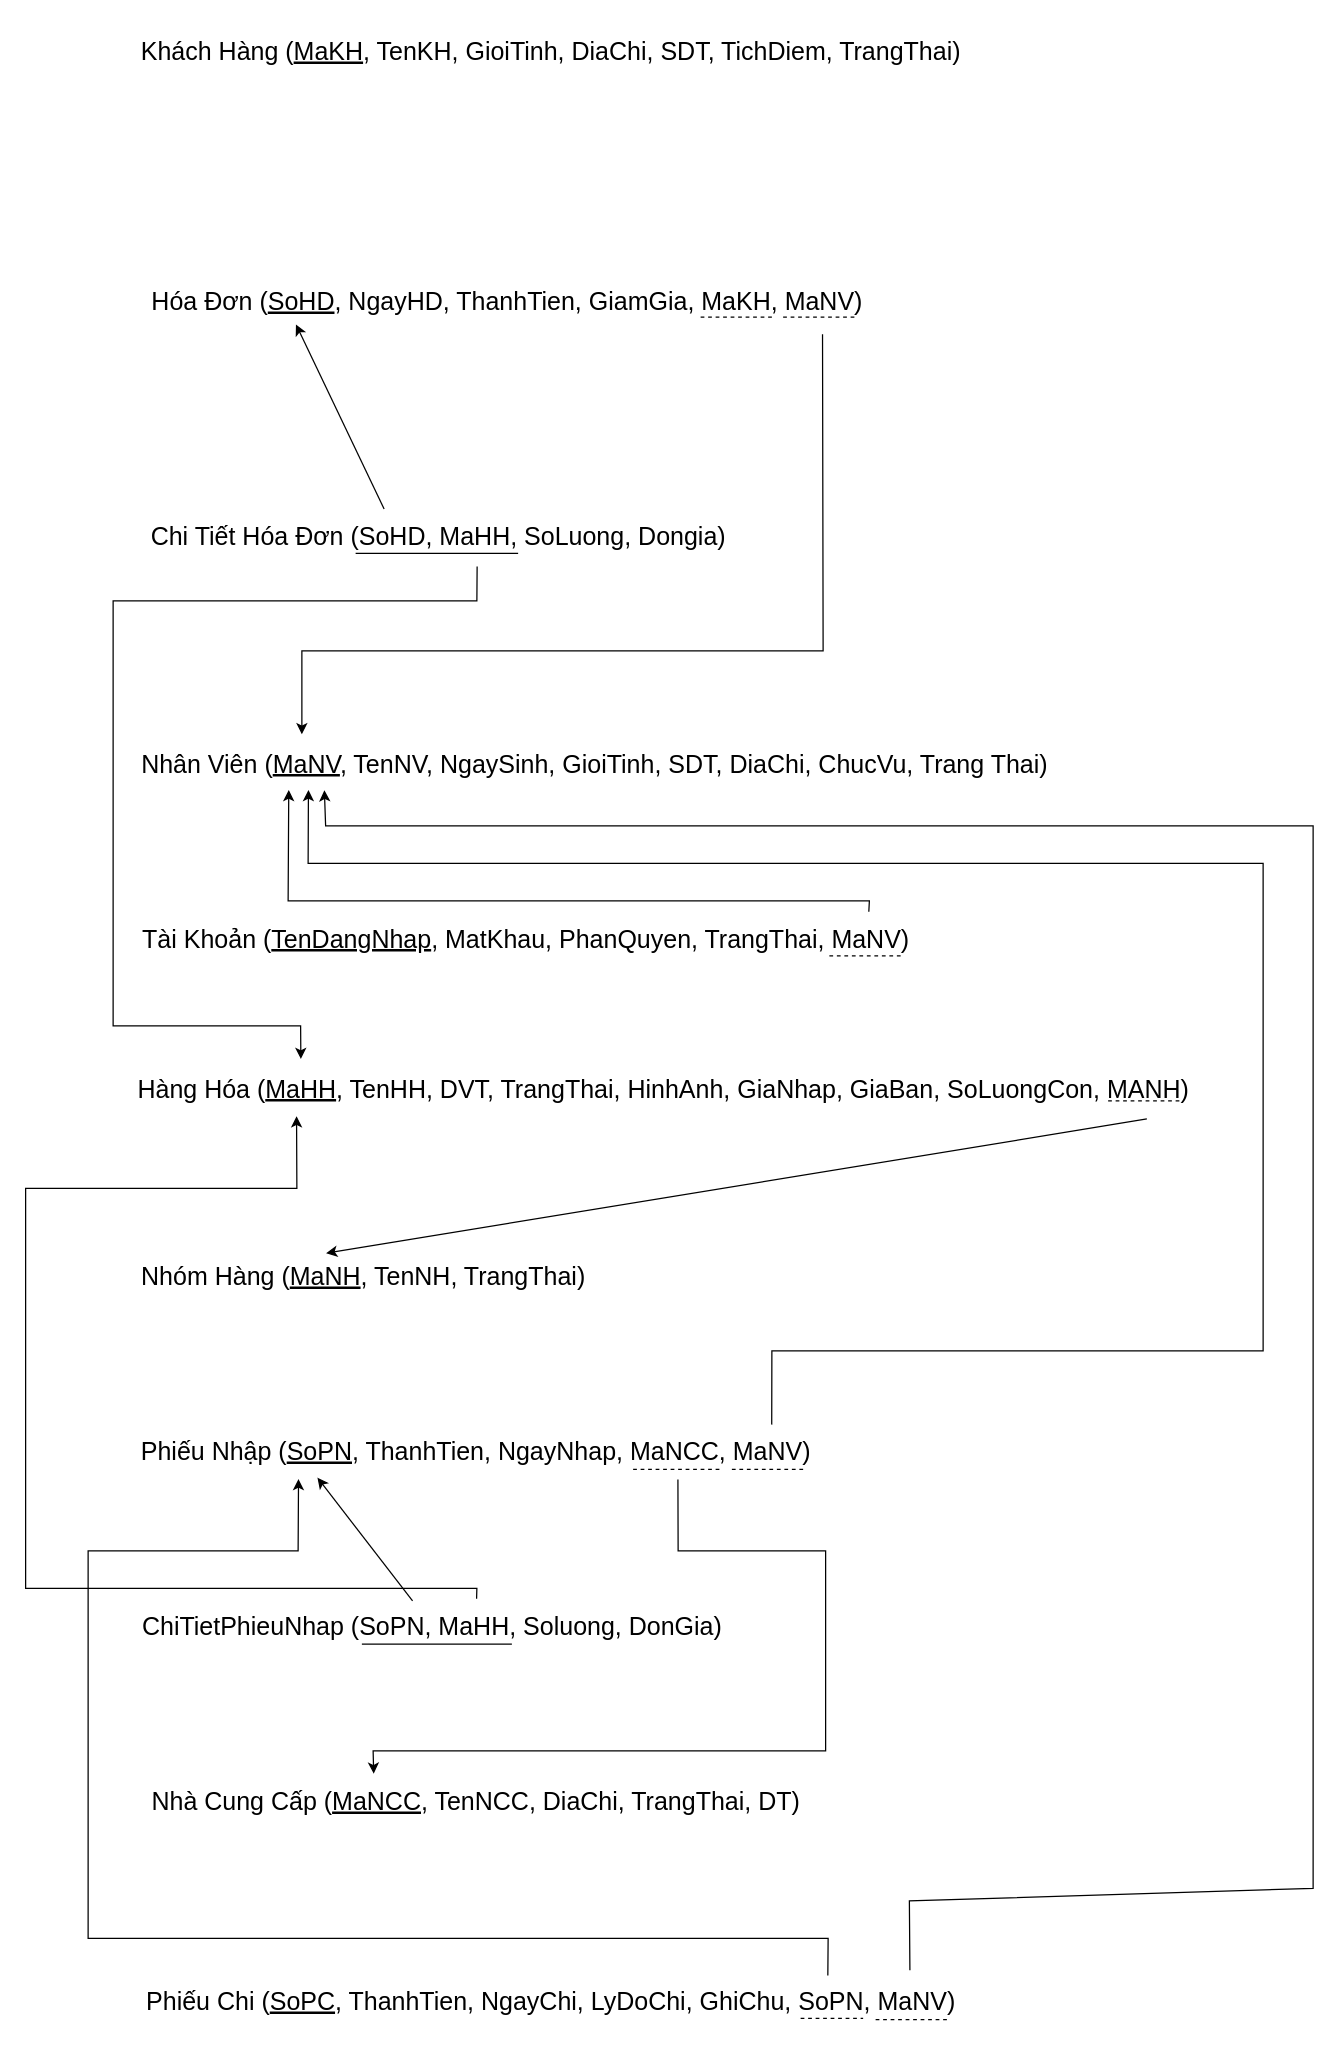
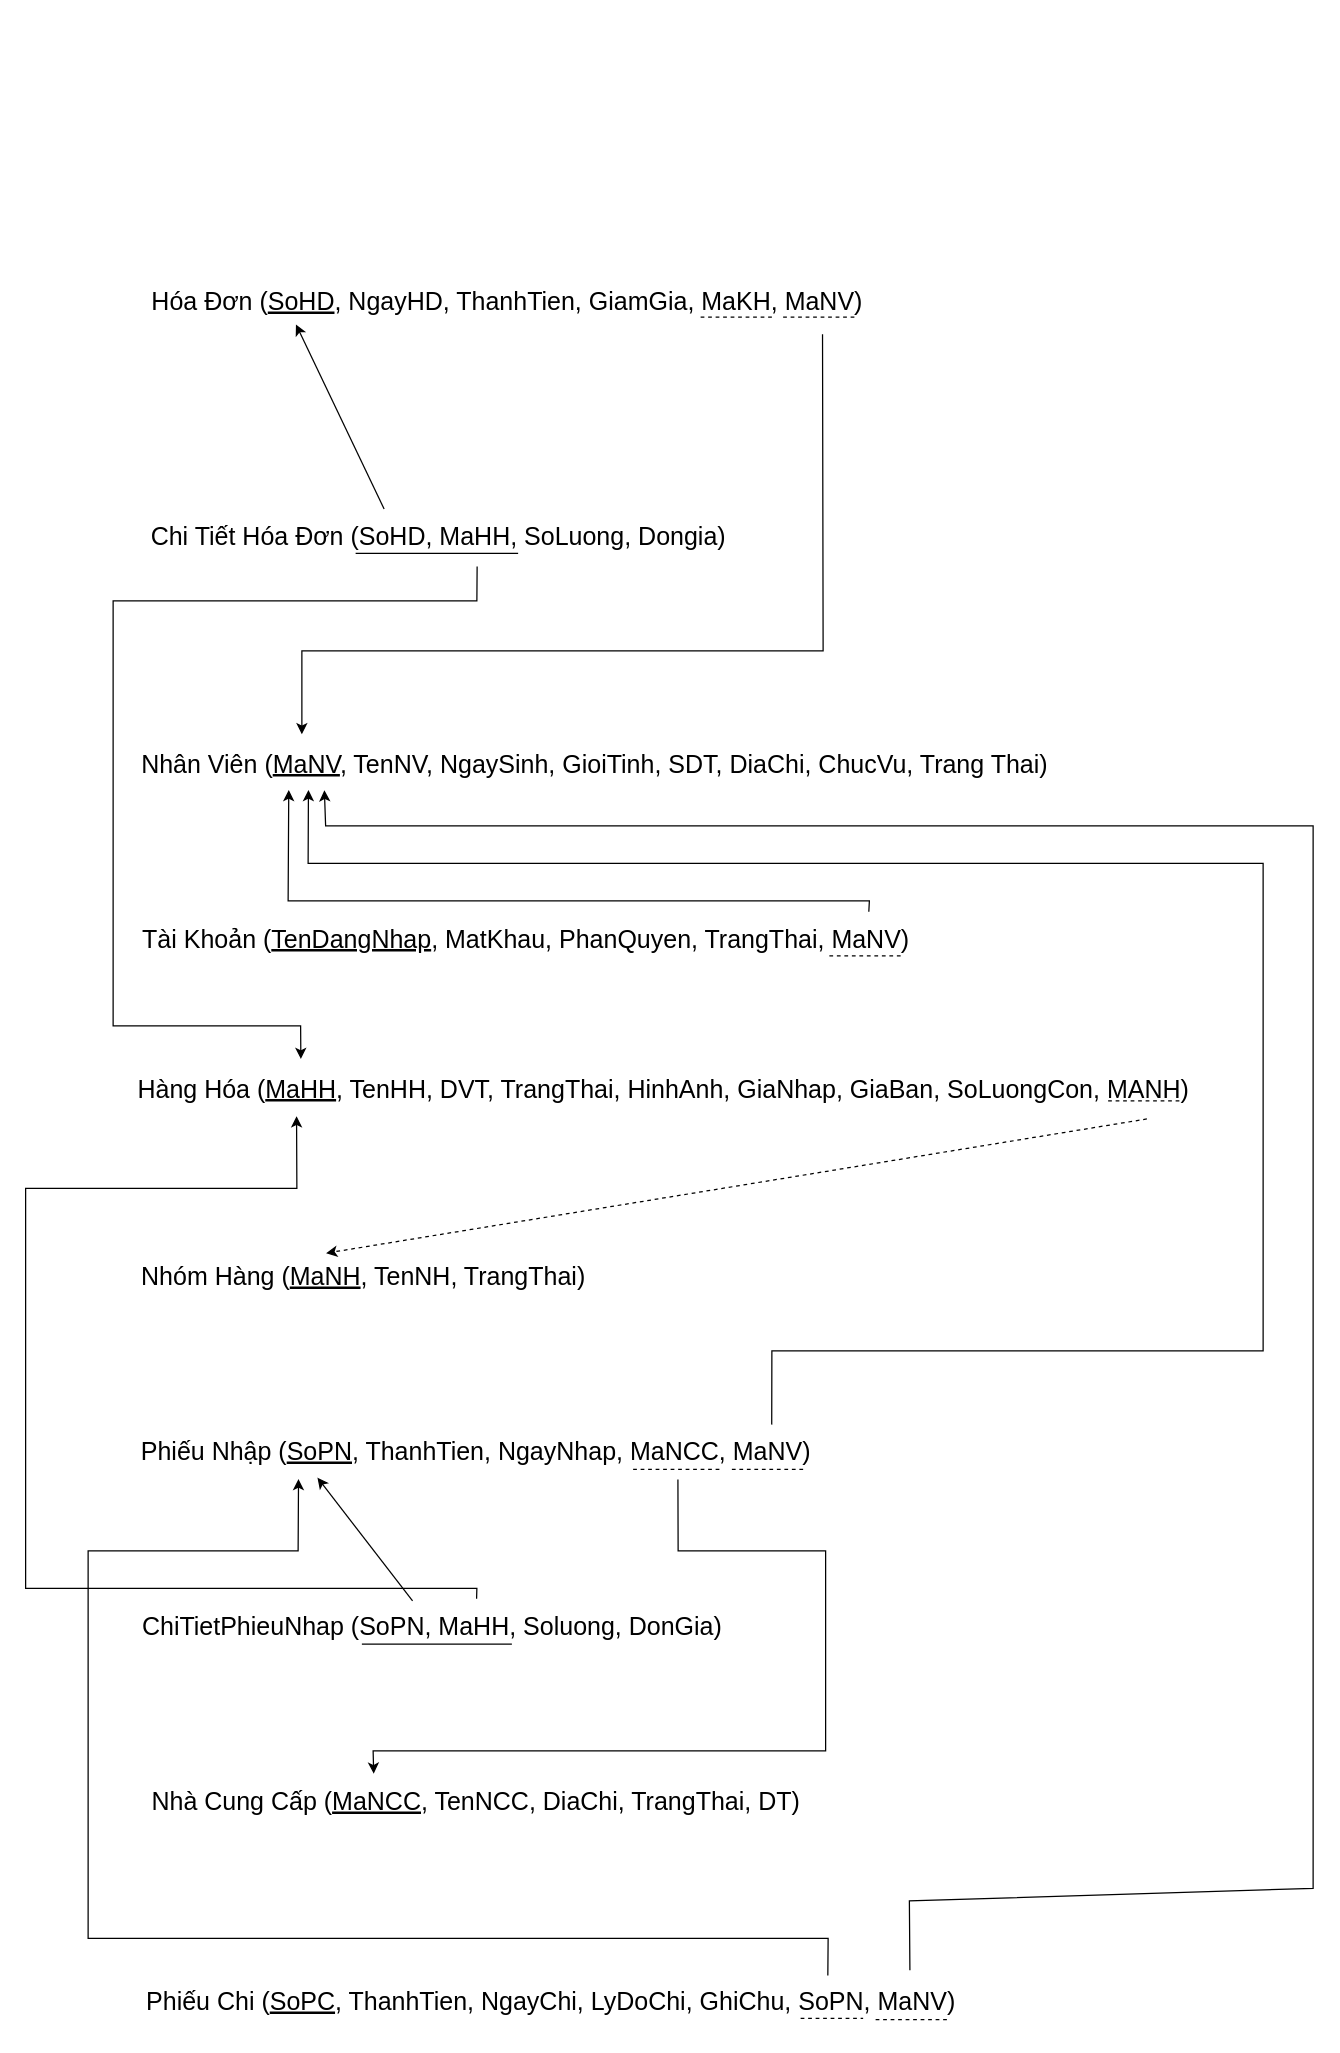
(551, 51) -> none
(739, 1185) -> (739, 1185)
